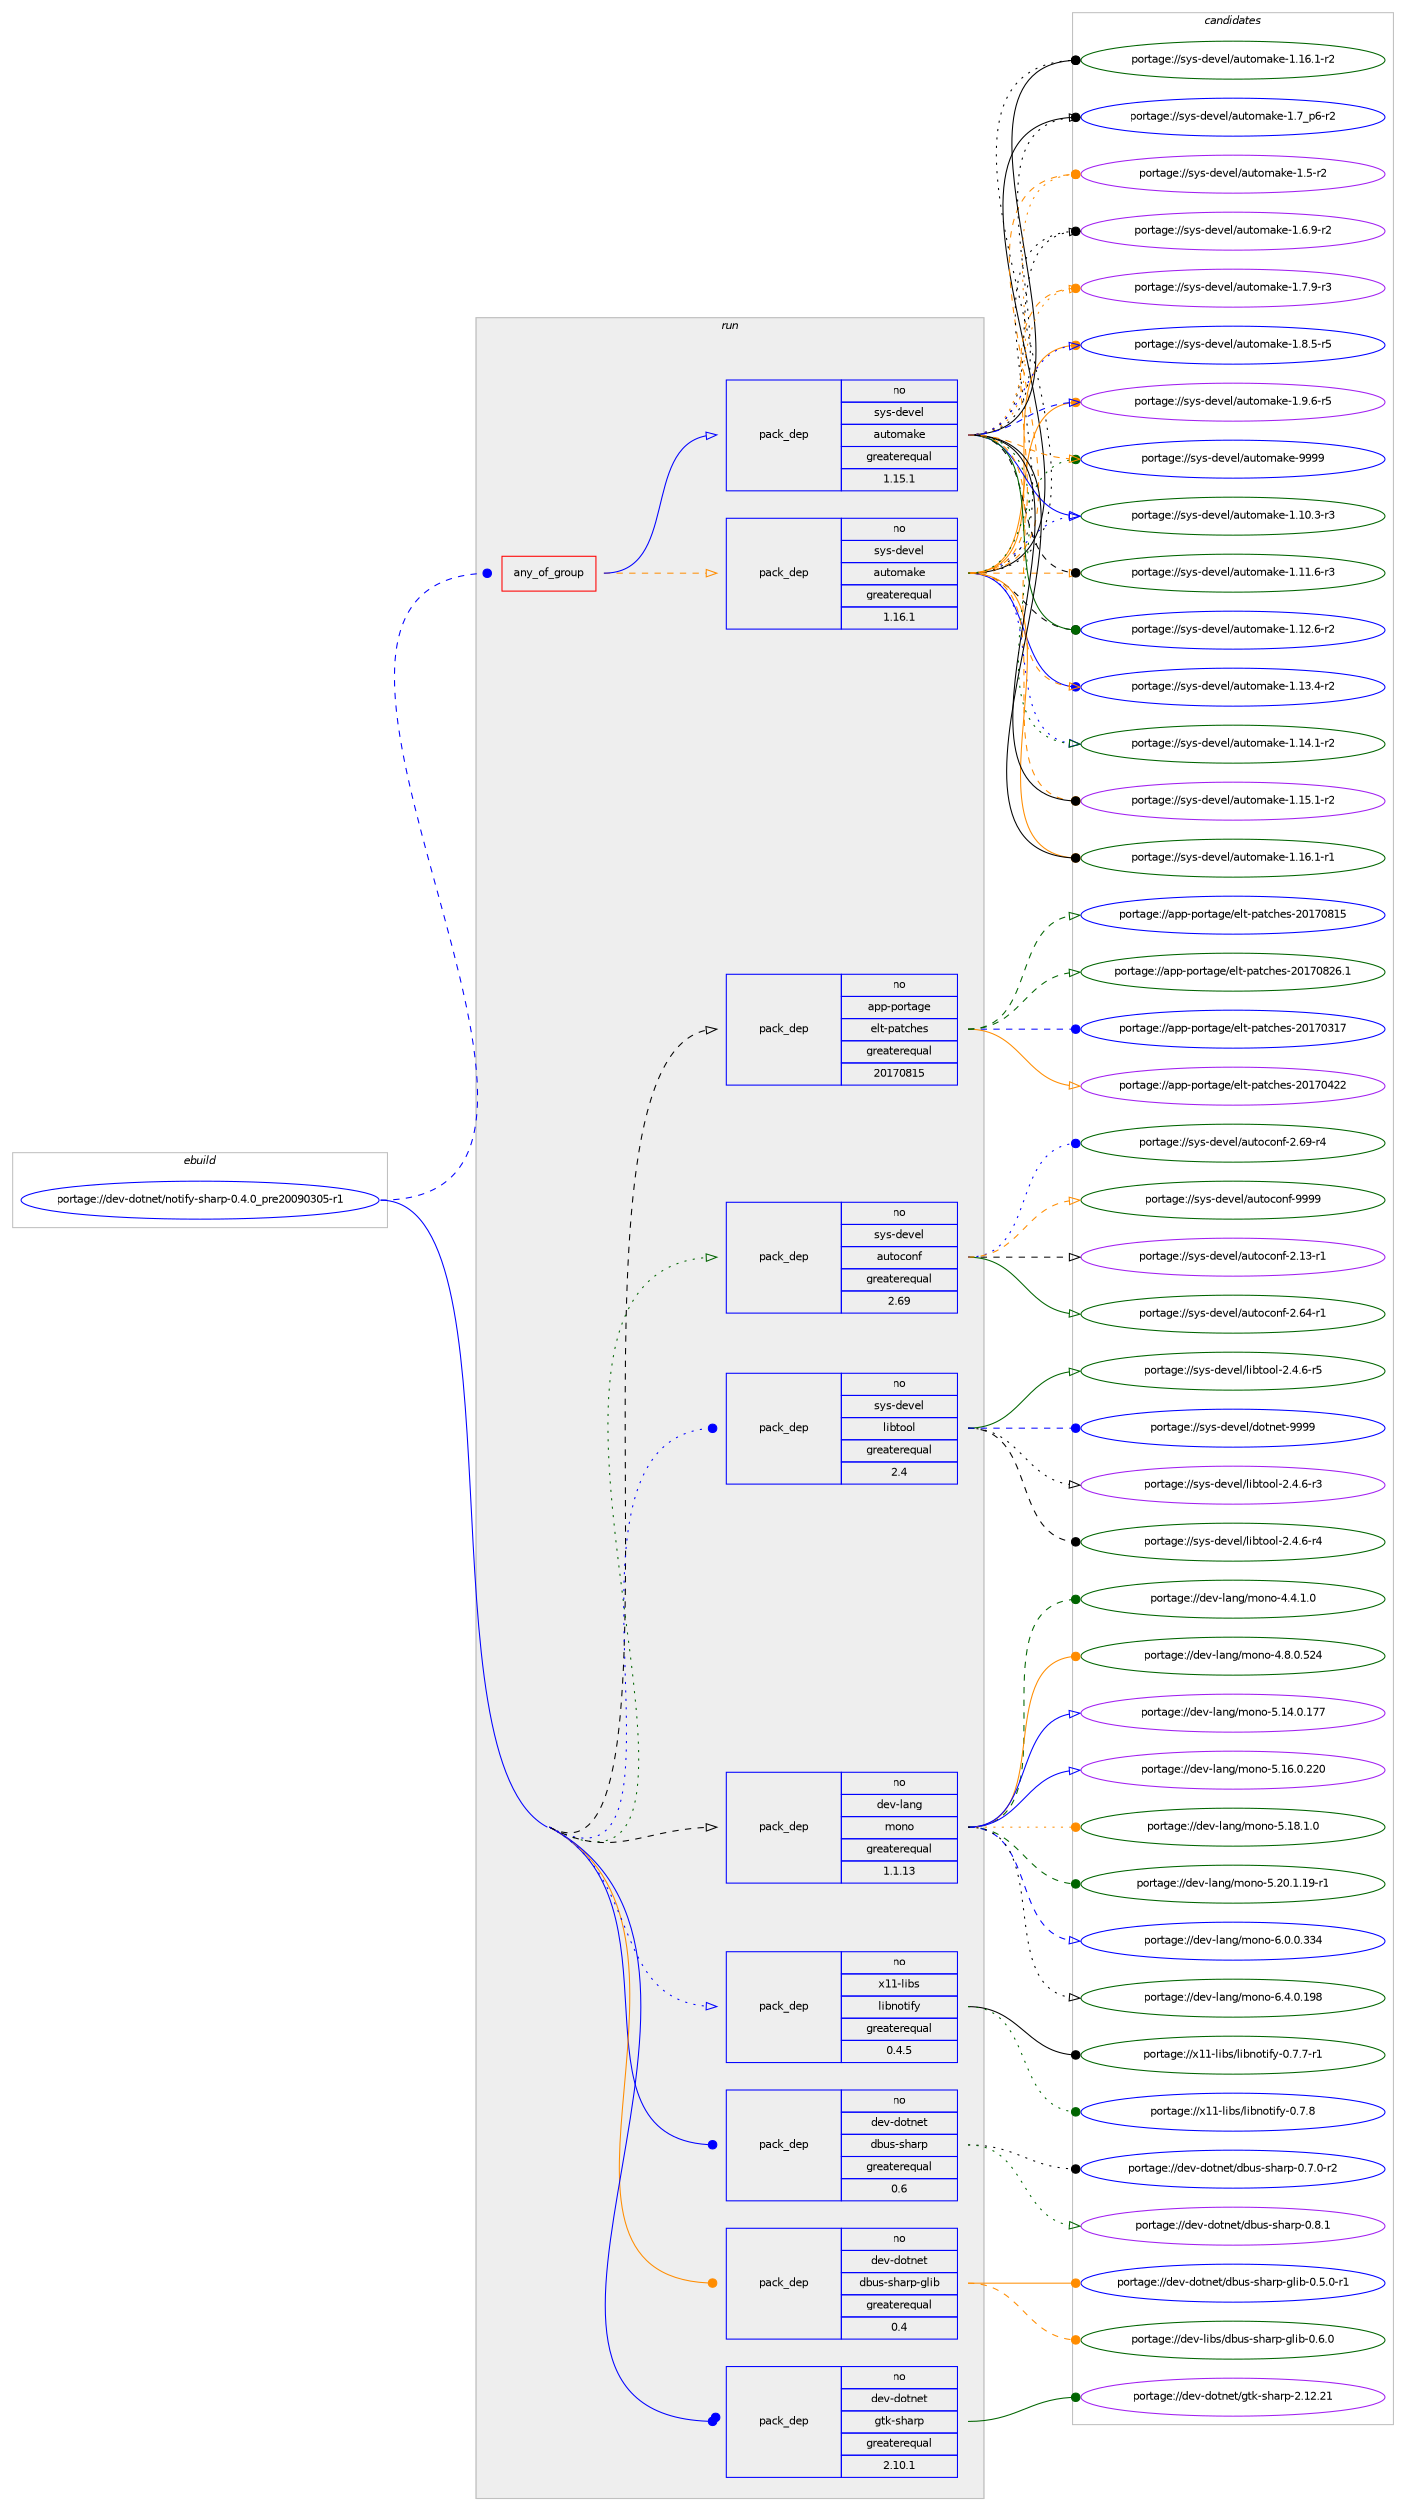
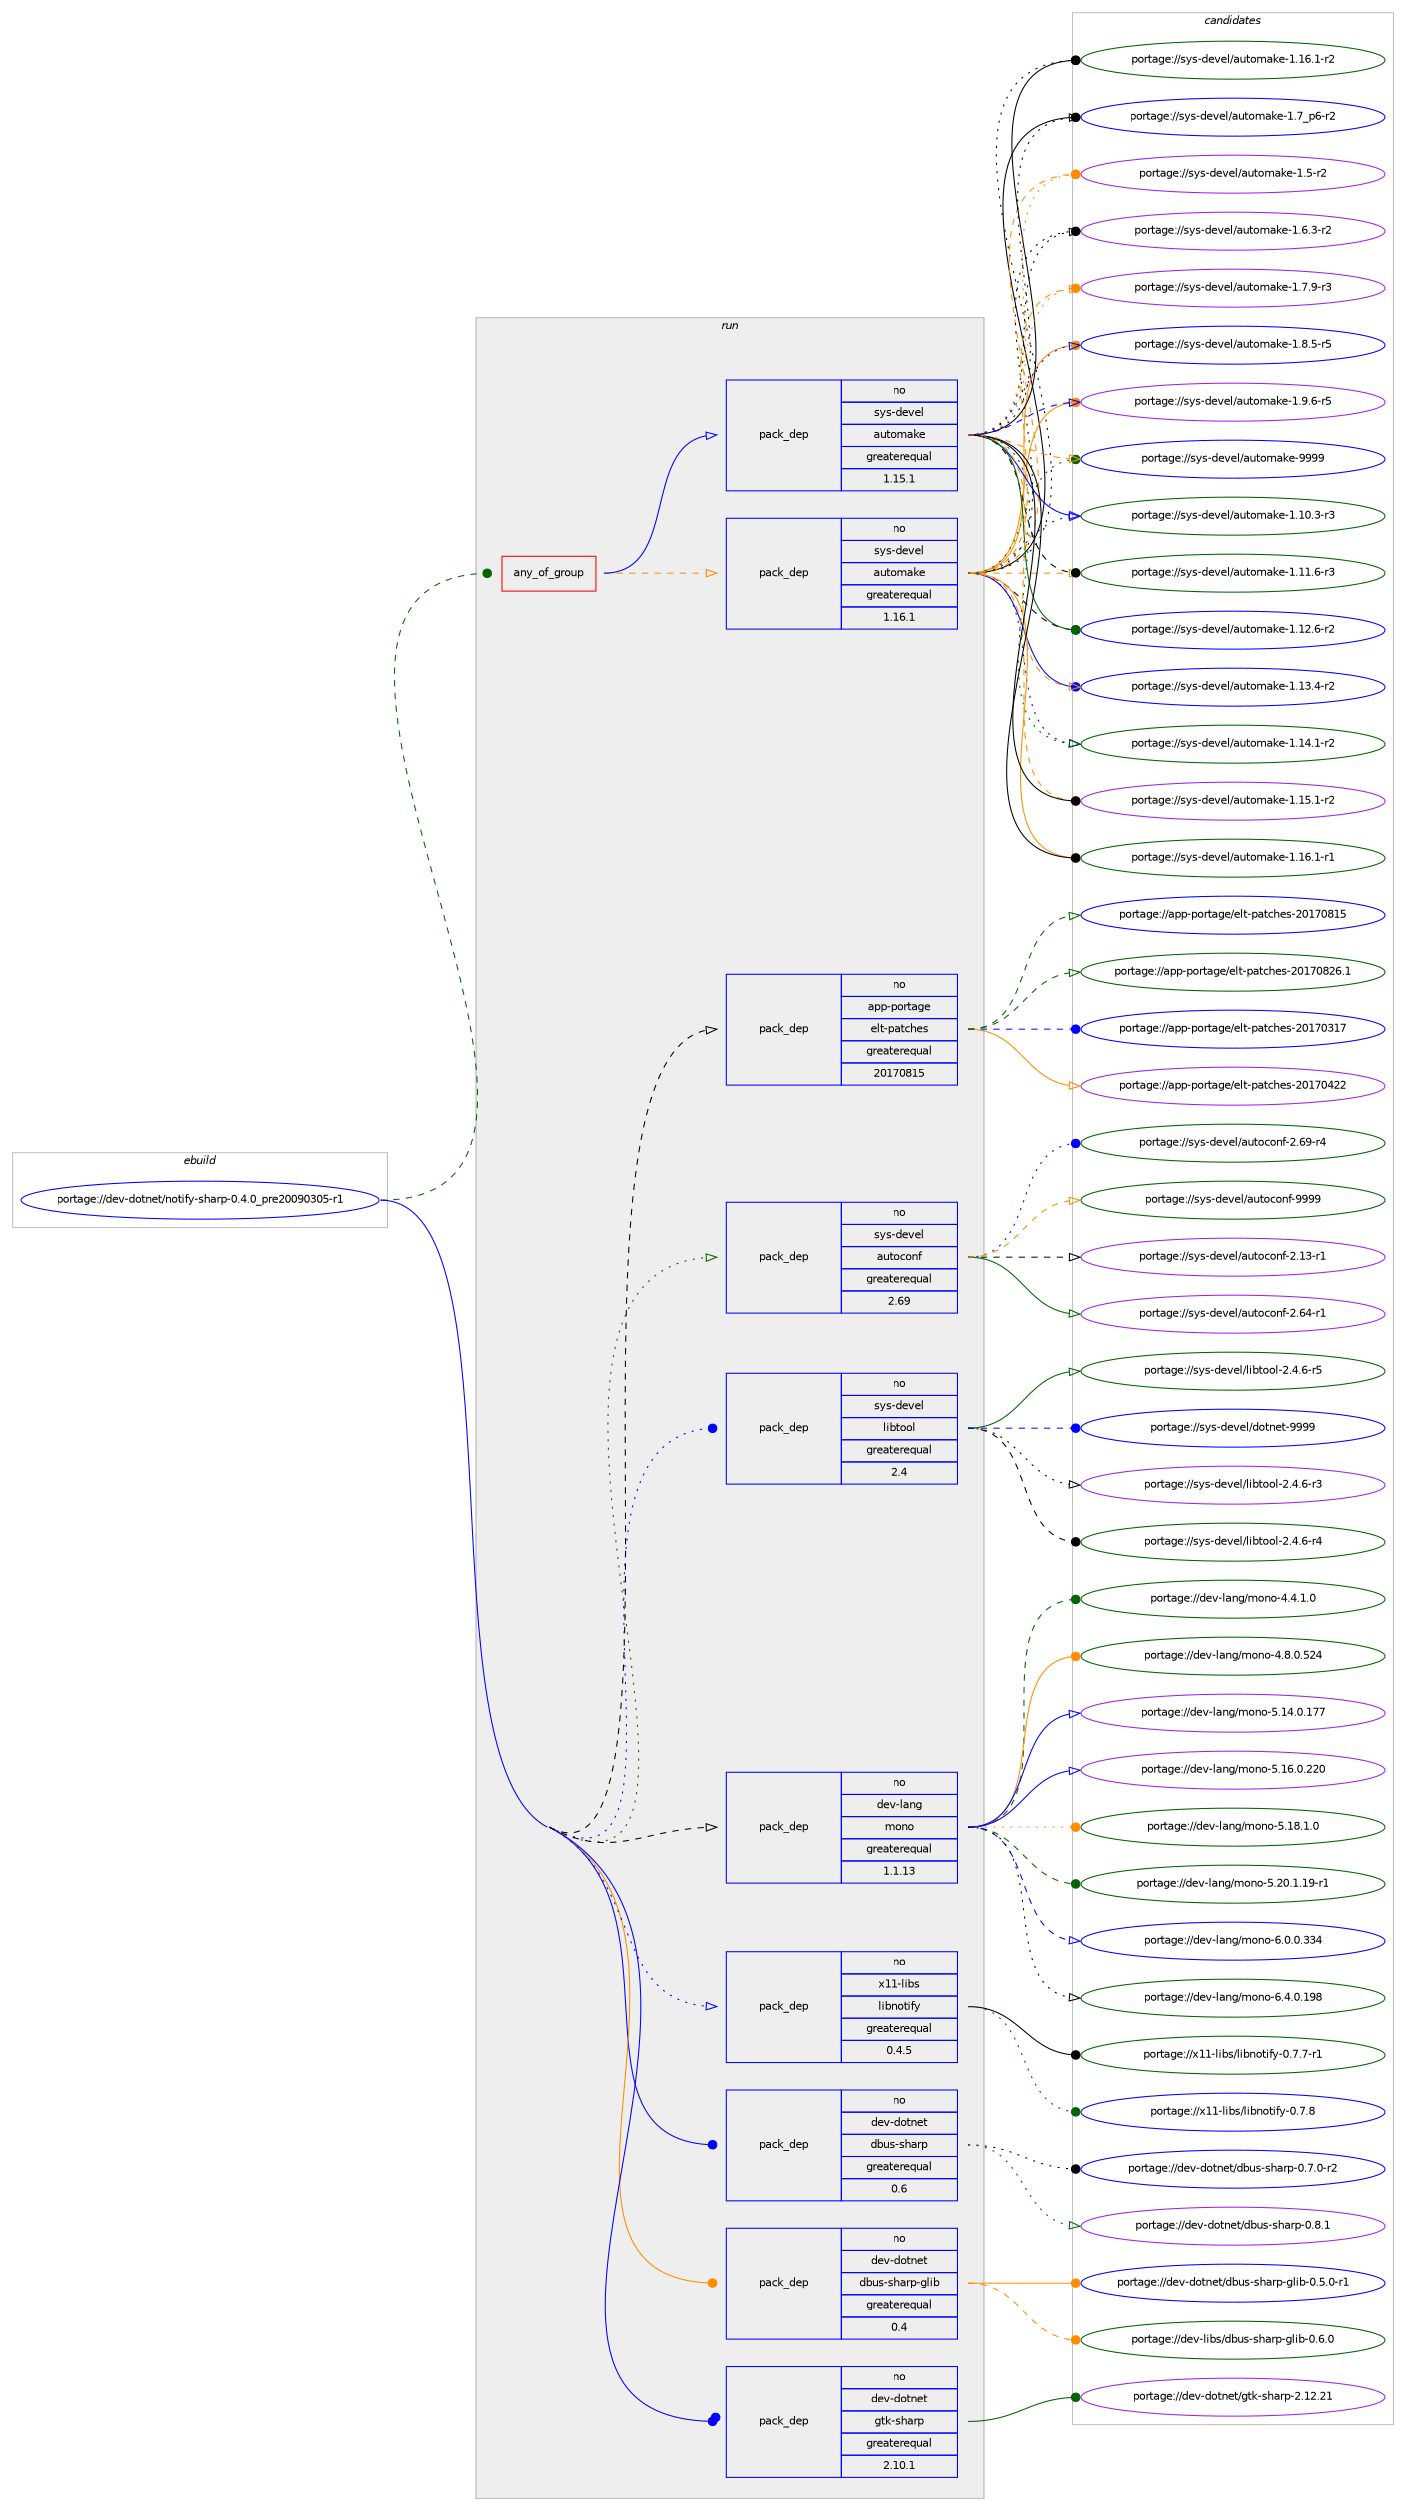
(1233, 231) -> (1233, 231)
(437, 891) -> (437, 891)
(1233, 1314) -> (1233, 1314)
